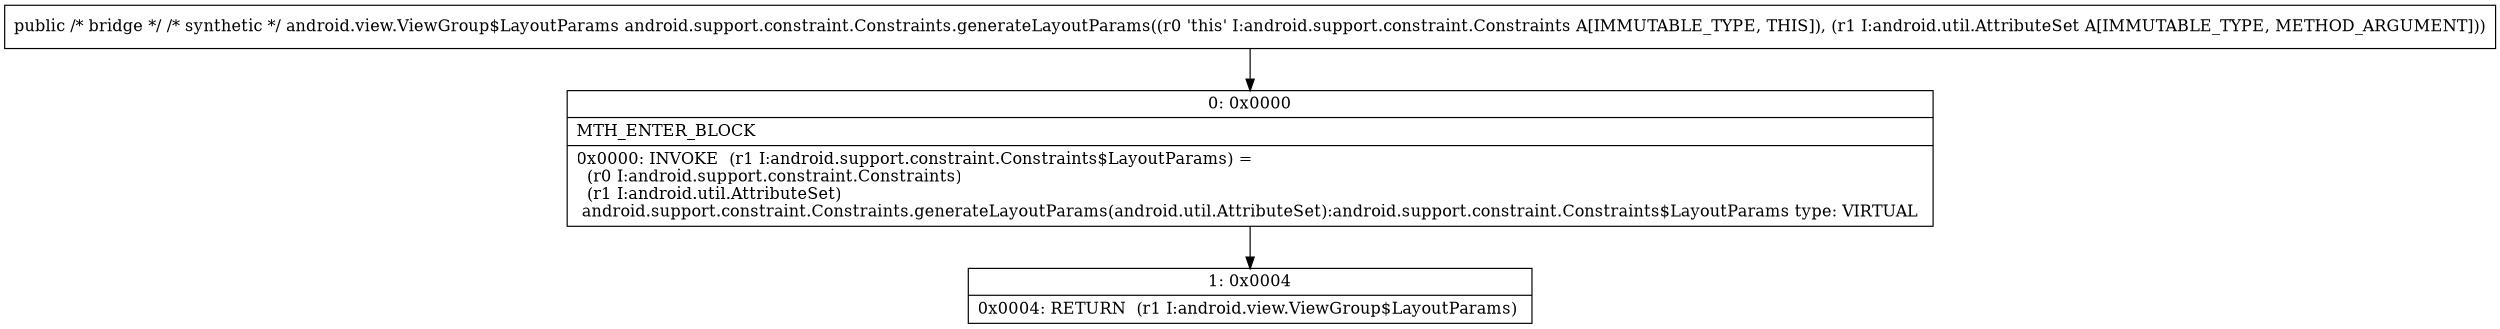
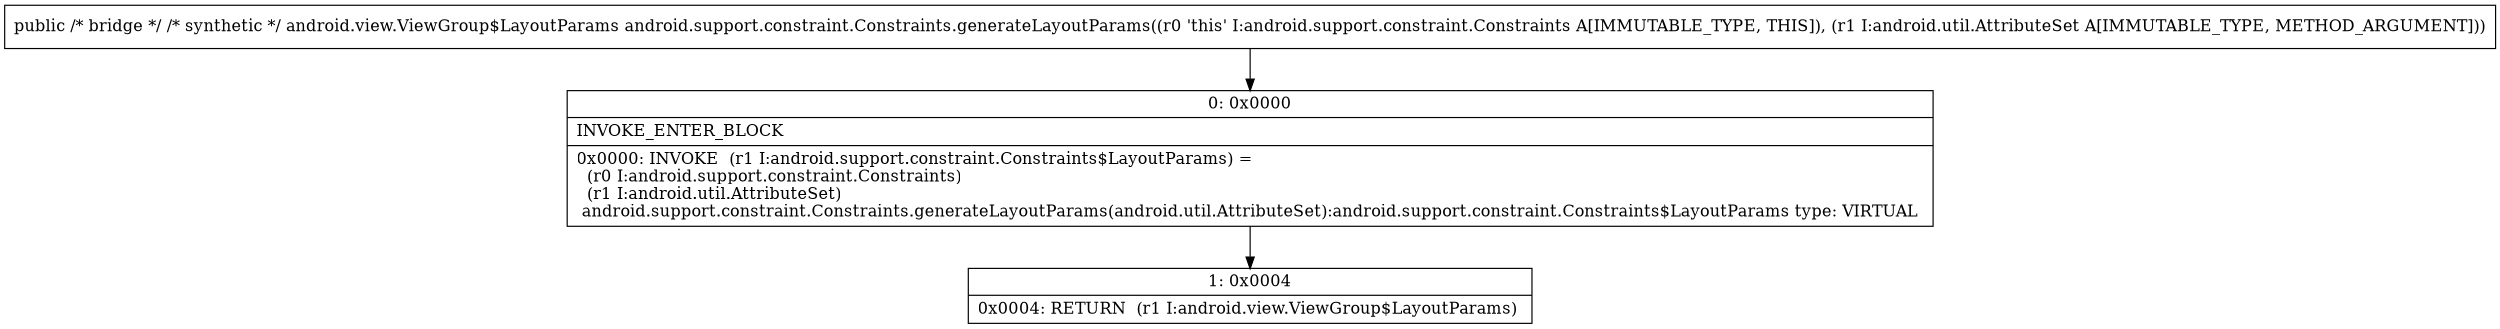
(667, 131) -> (681, 131)
